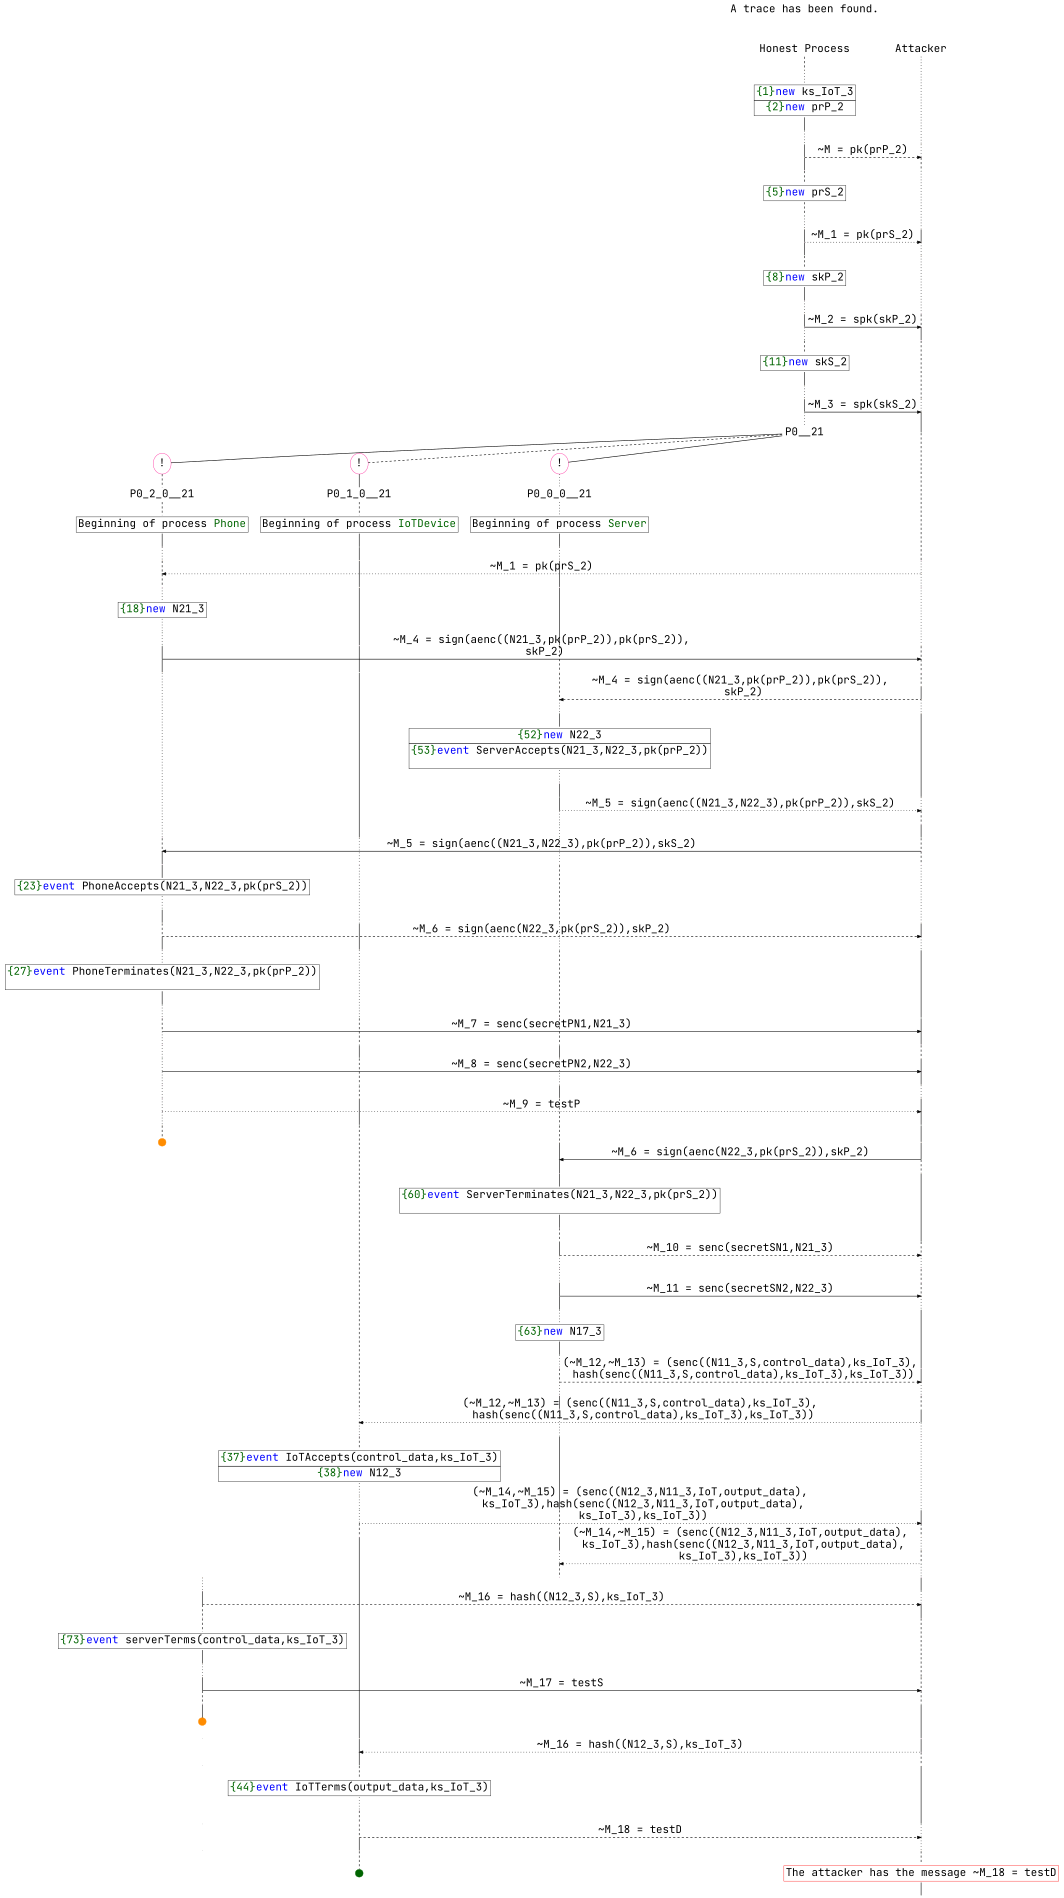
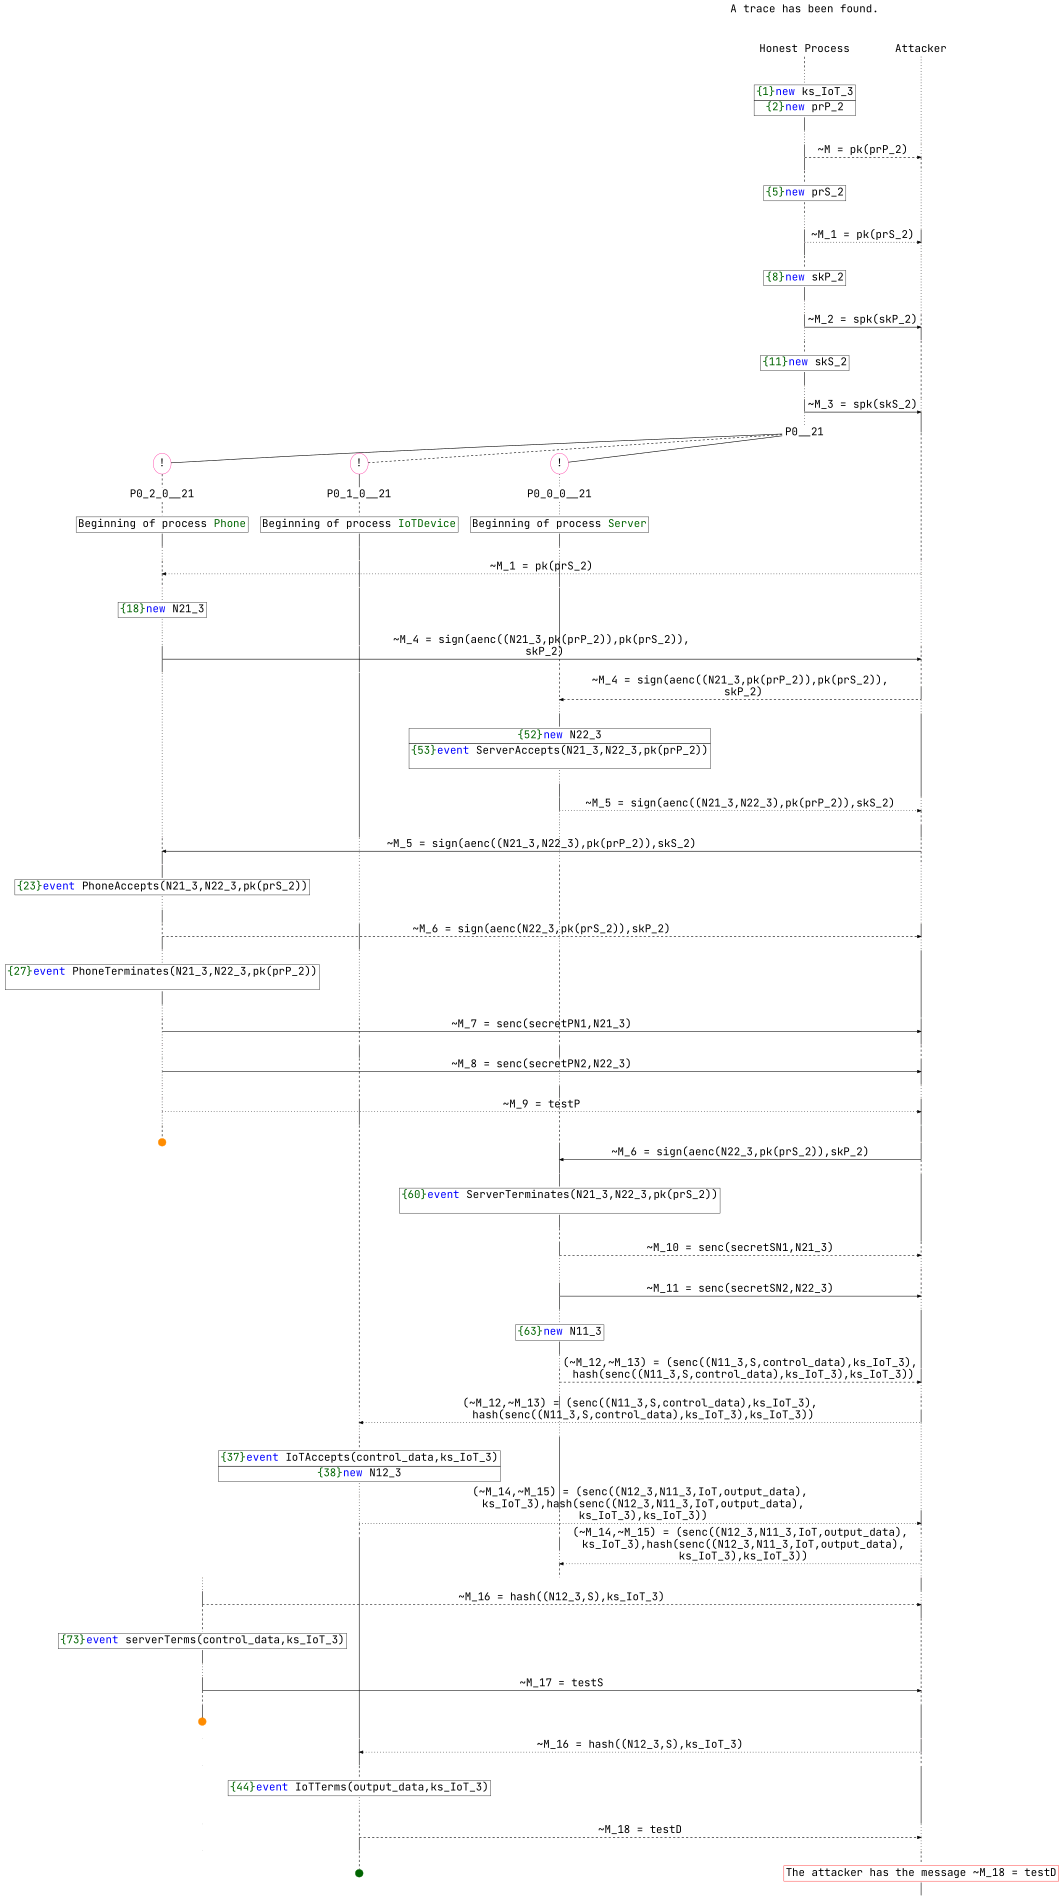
(586, 1332) -> (586, 1332)
